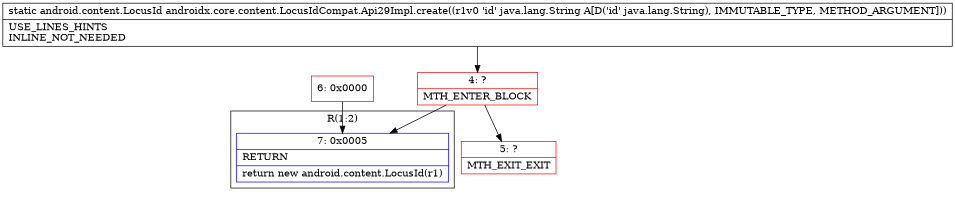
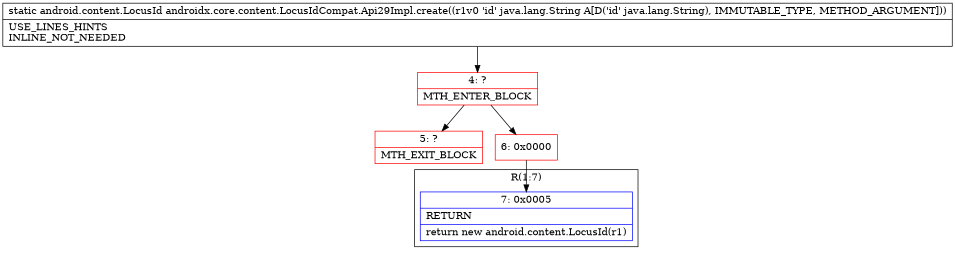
(421, 118) -> (501, 117)
(343, 119) -> (526, 178)
(509, 165) -> (429, 155)
